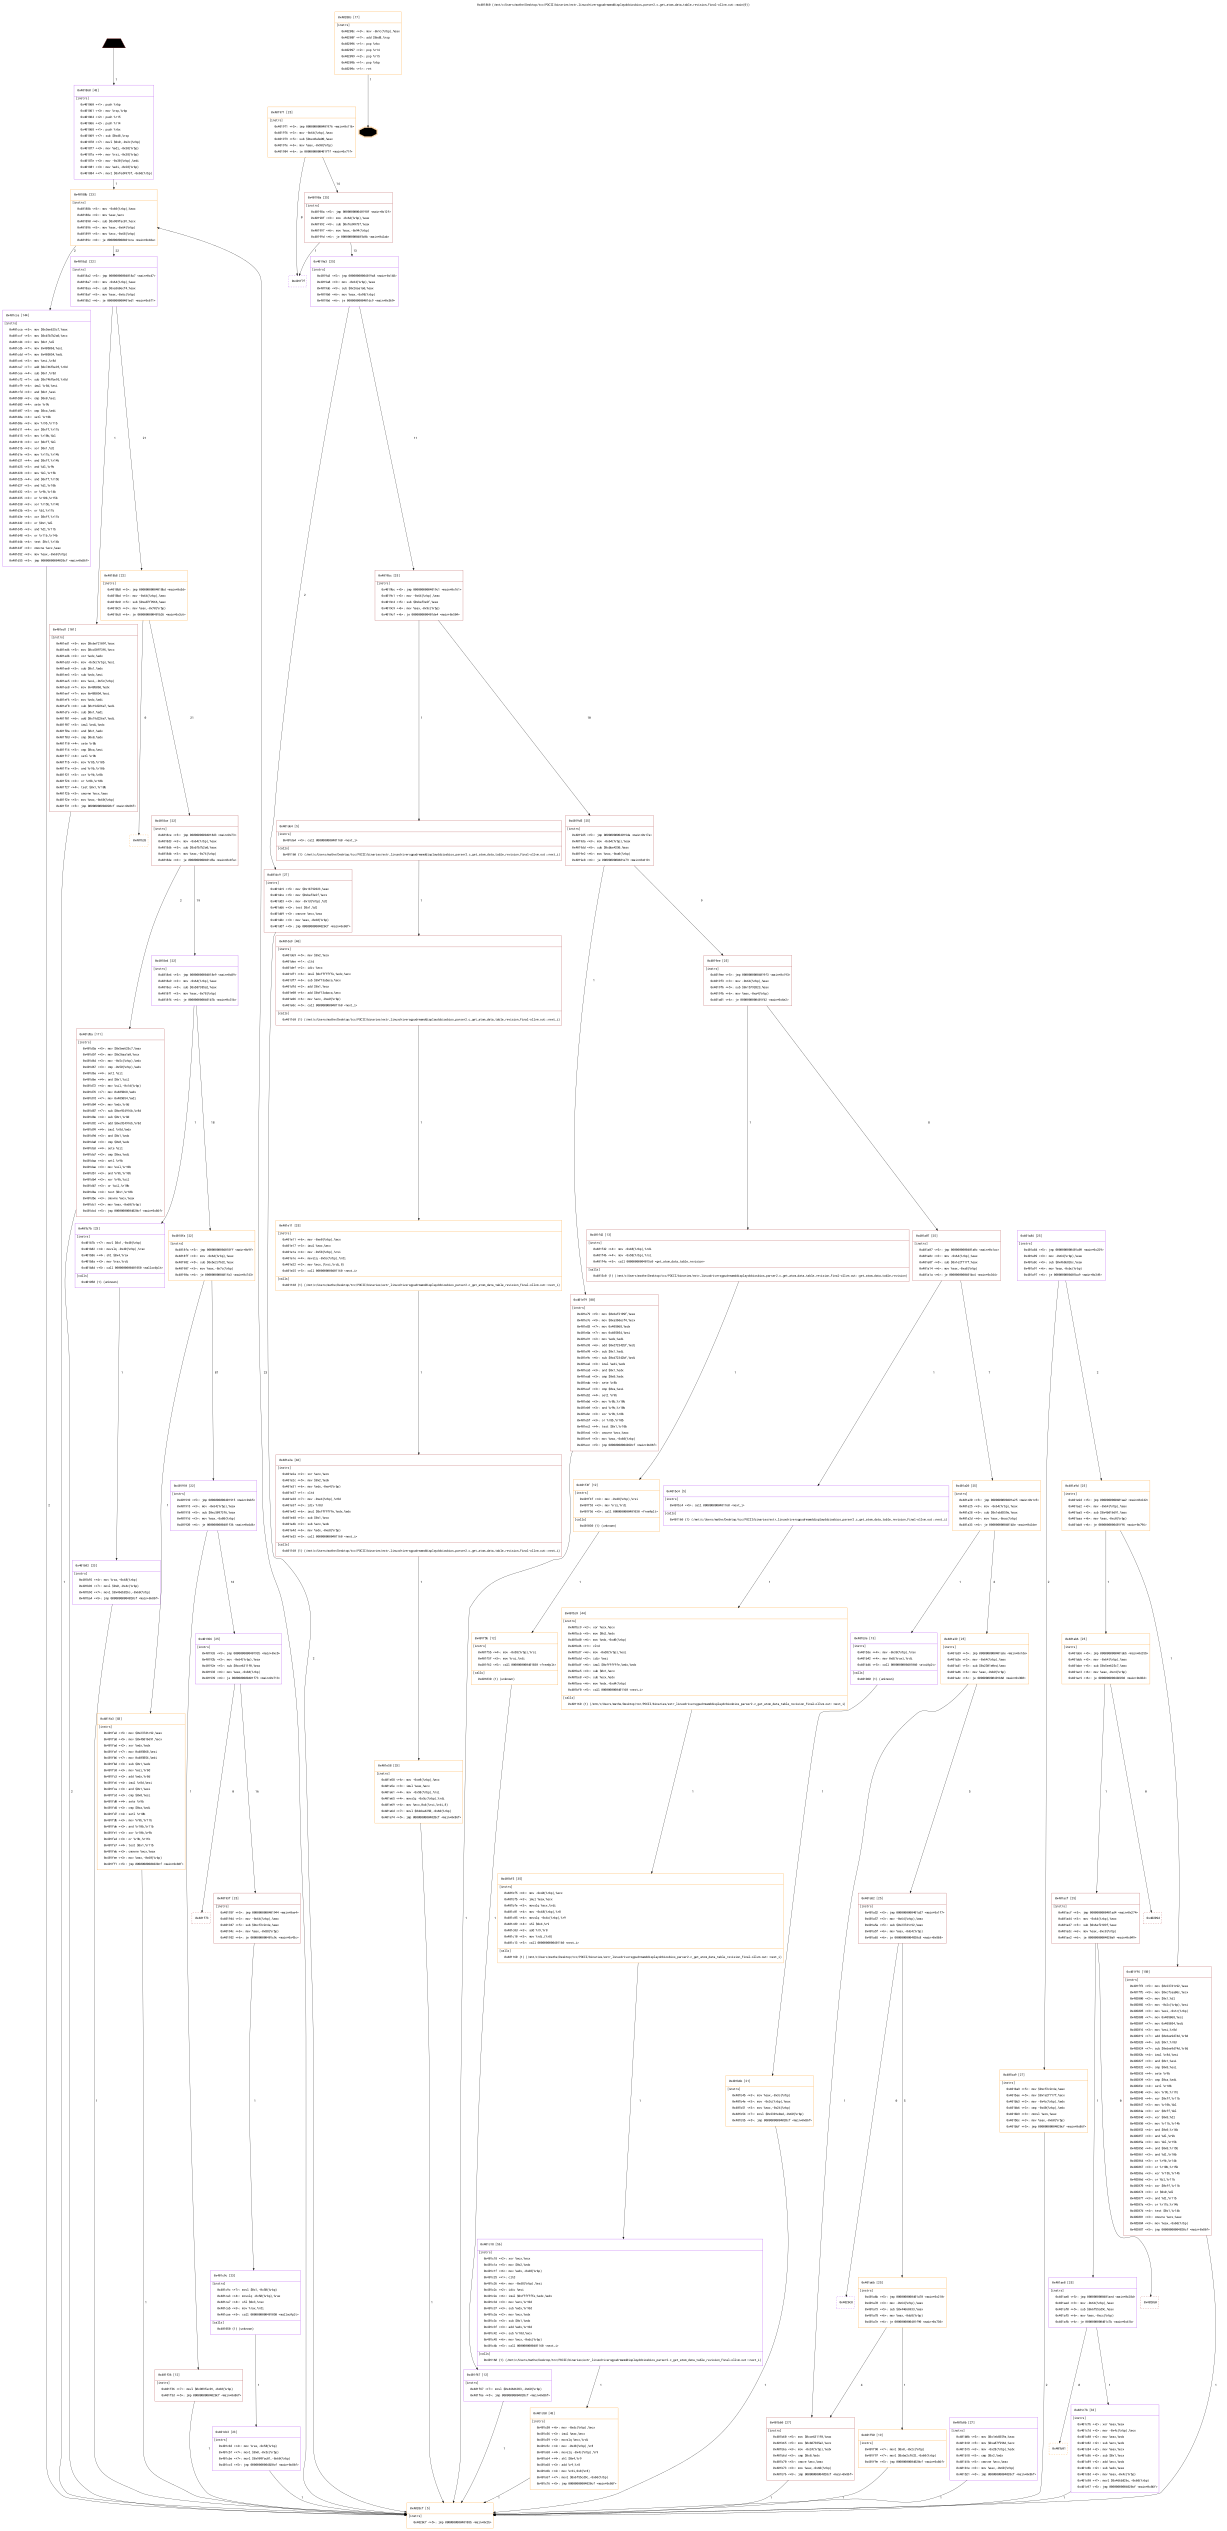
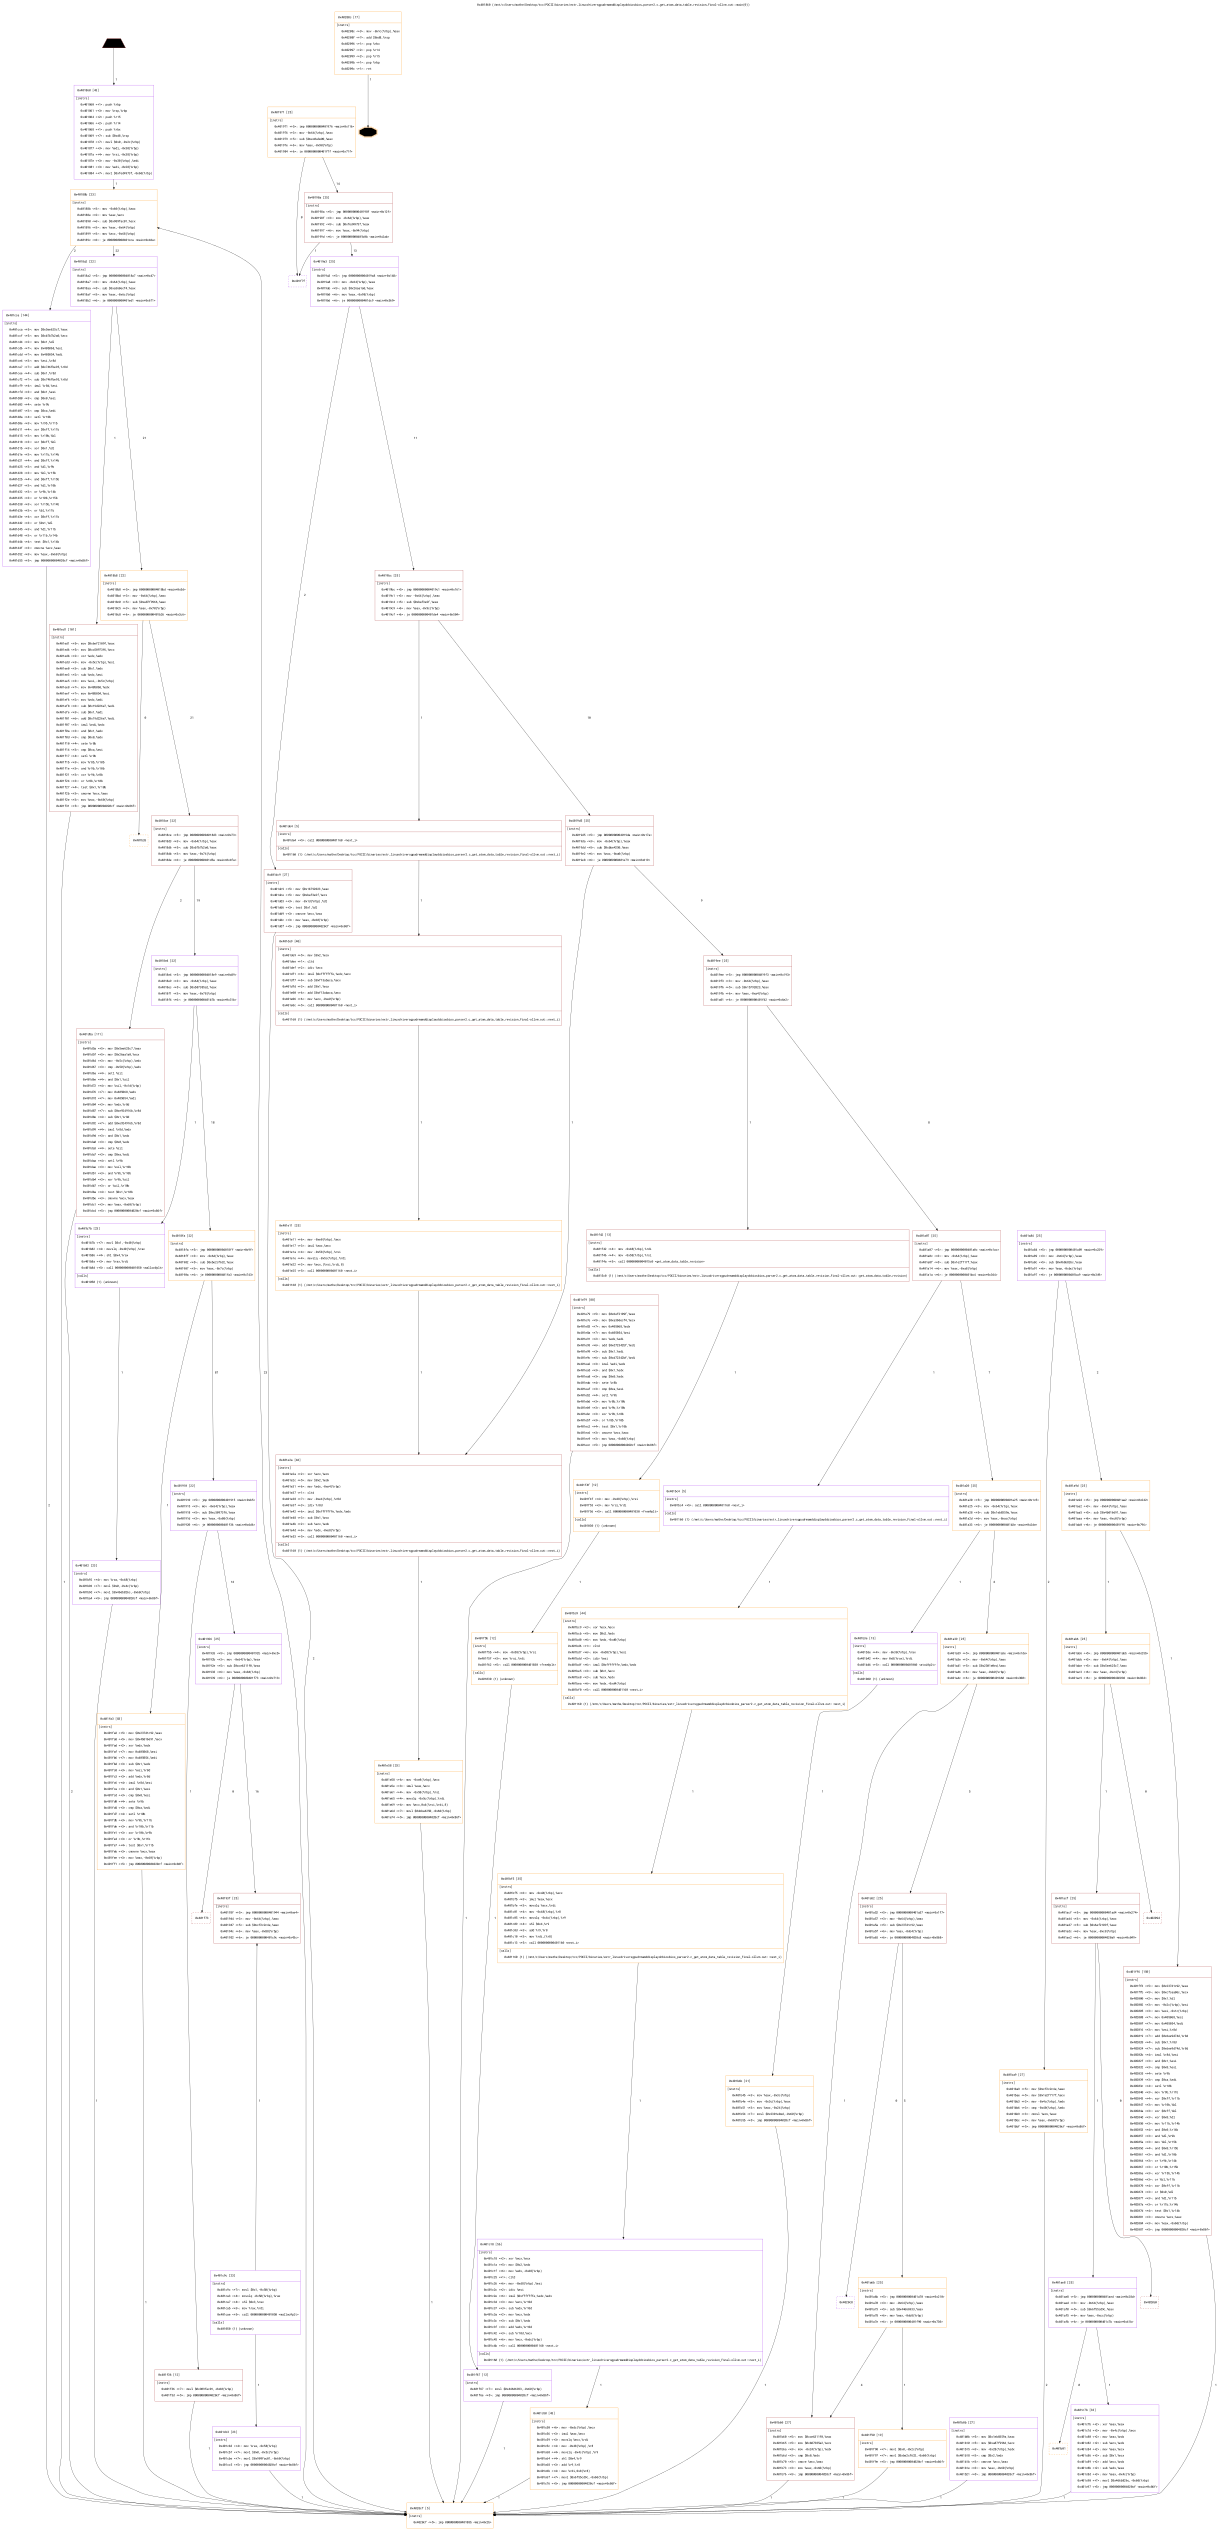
(577, 1079) -> (569, 1172)
(249, 2106) -> (256, 2108)
